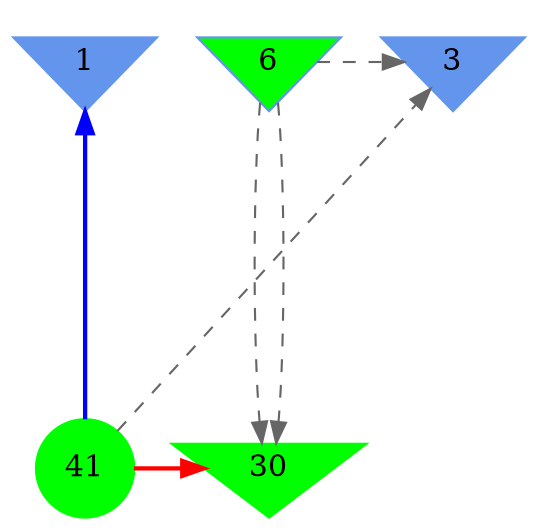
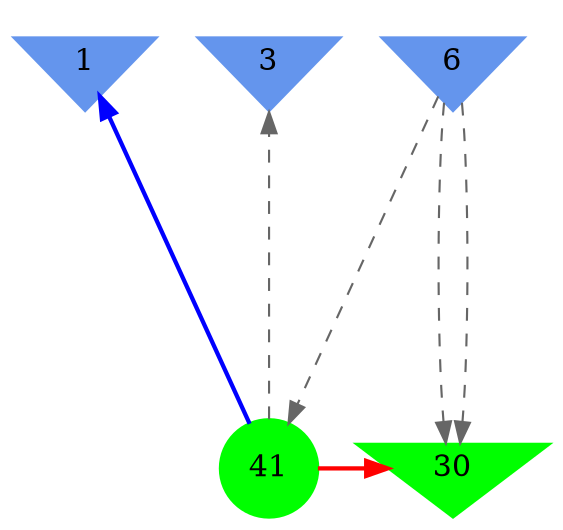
(269, 62) -> (453, 62)
(350, 62) -> (368, 250)
